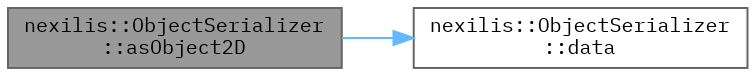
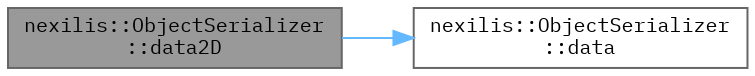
(175, 38) -> (175, 38)
